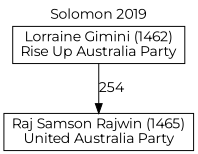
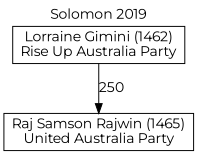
(111, 88) -> (111, 88)
